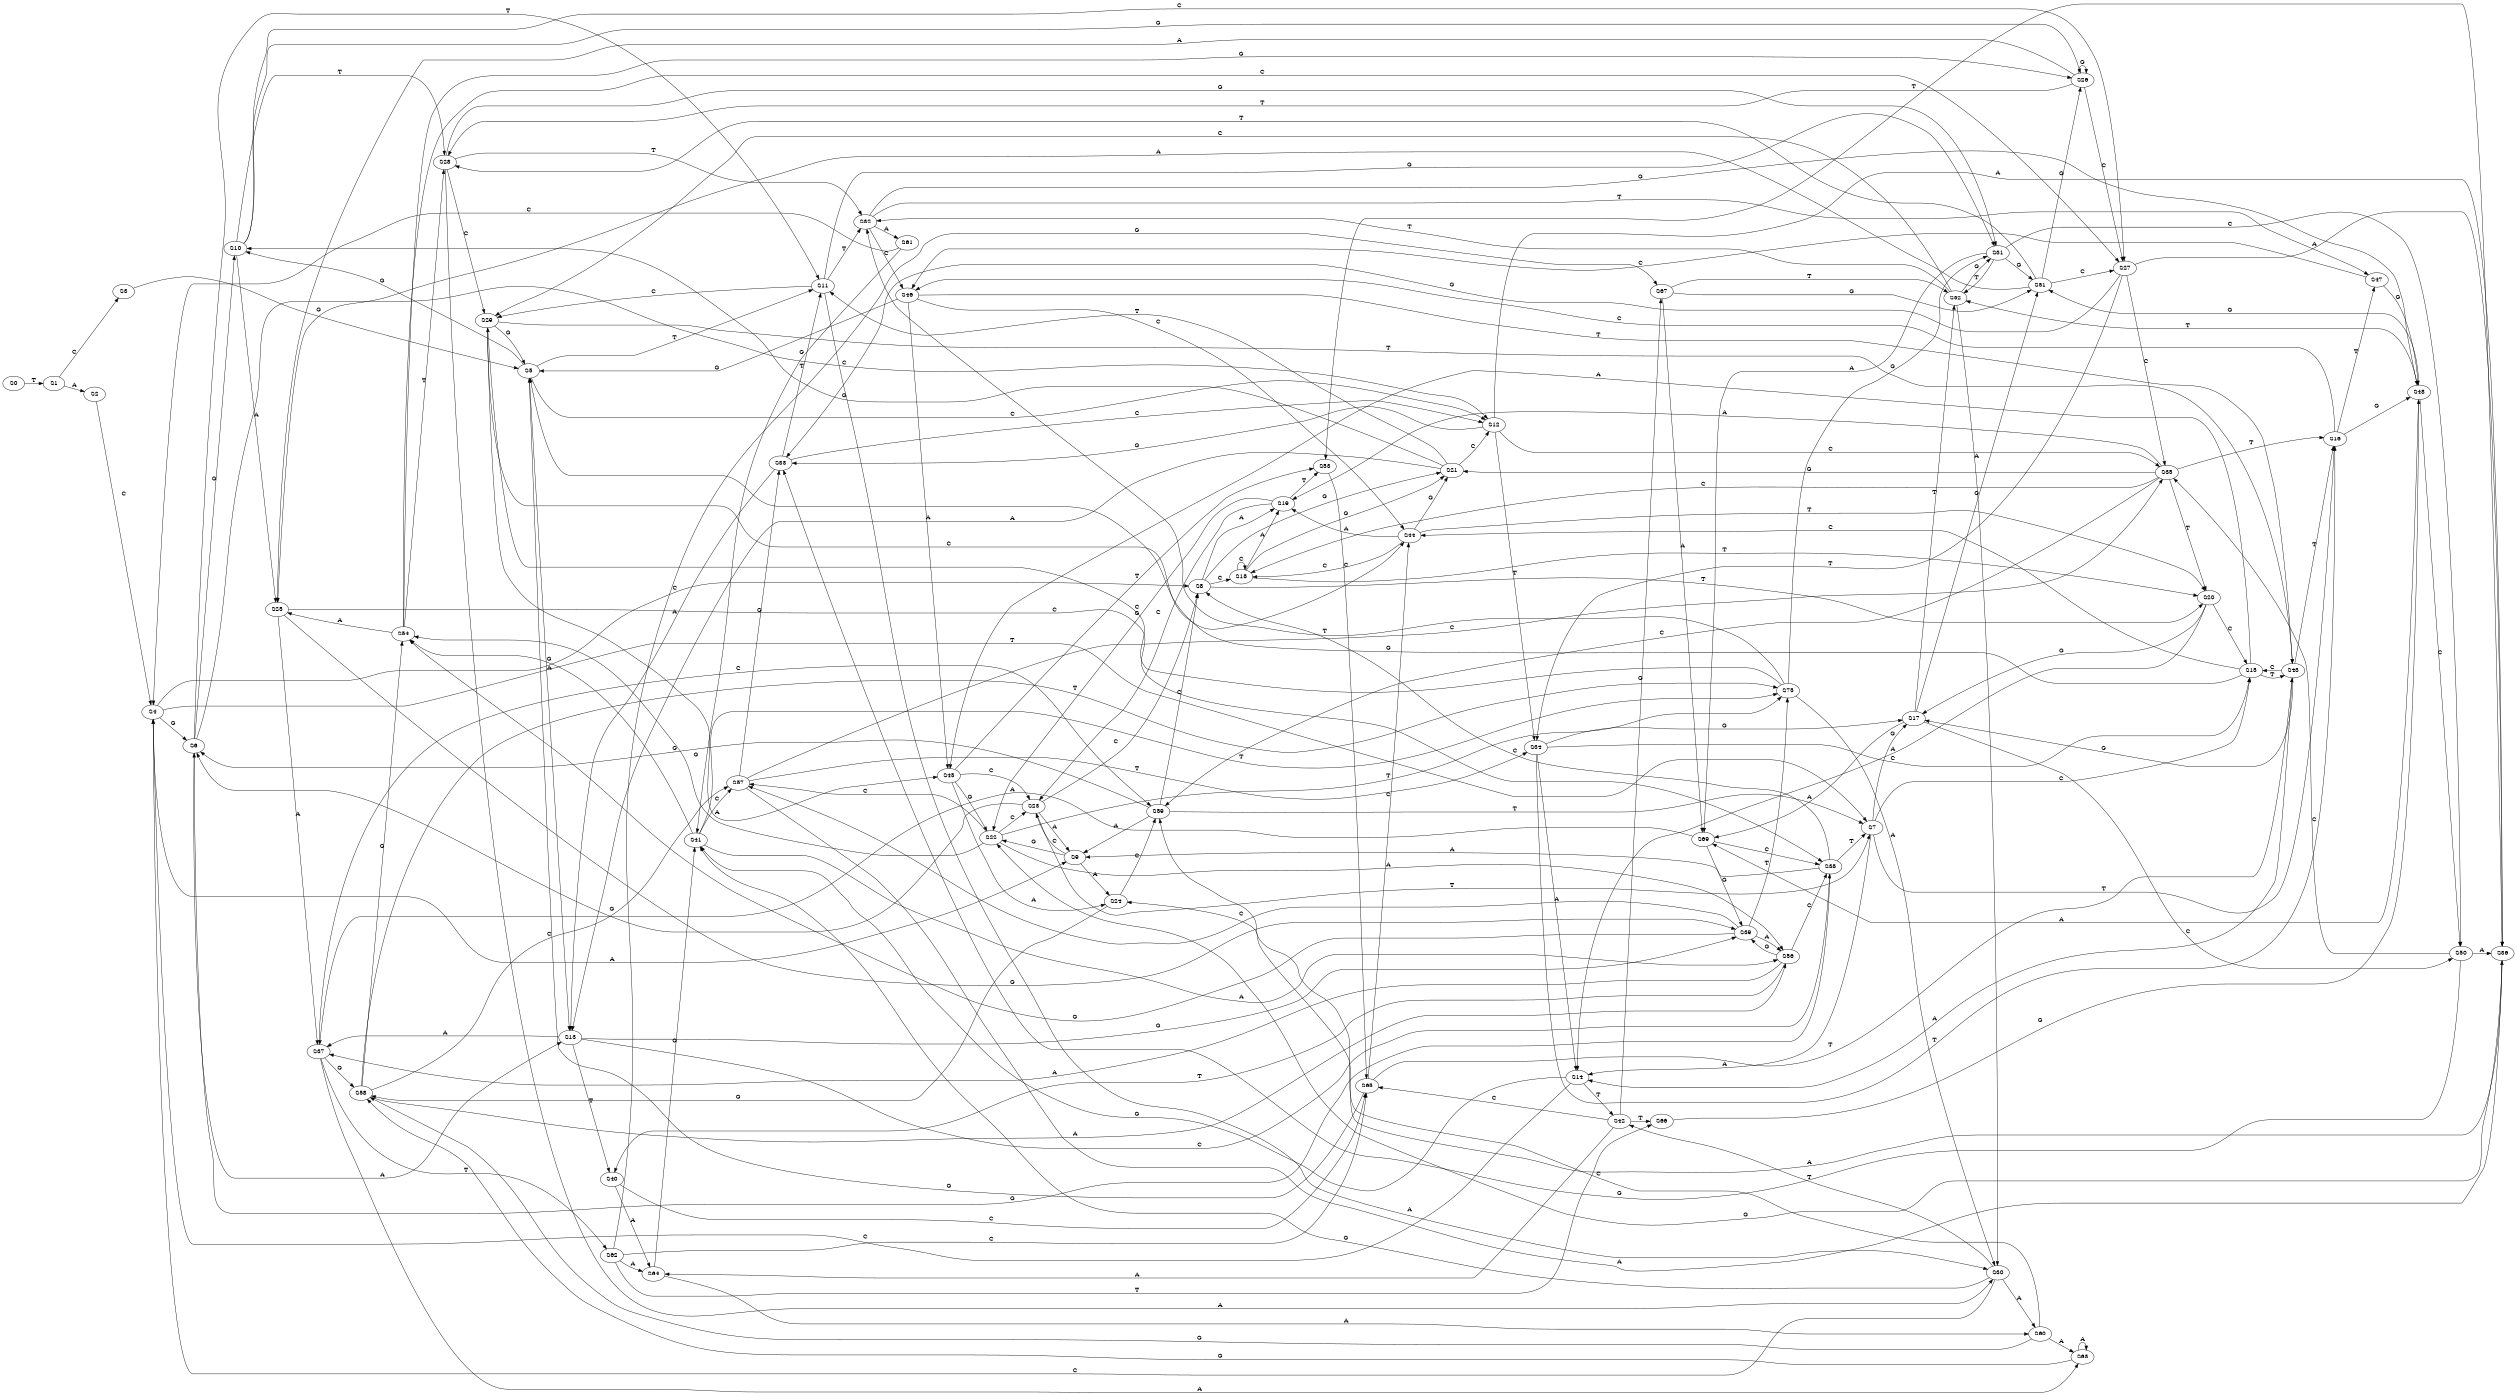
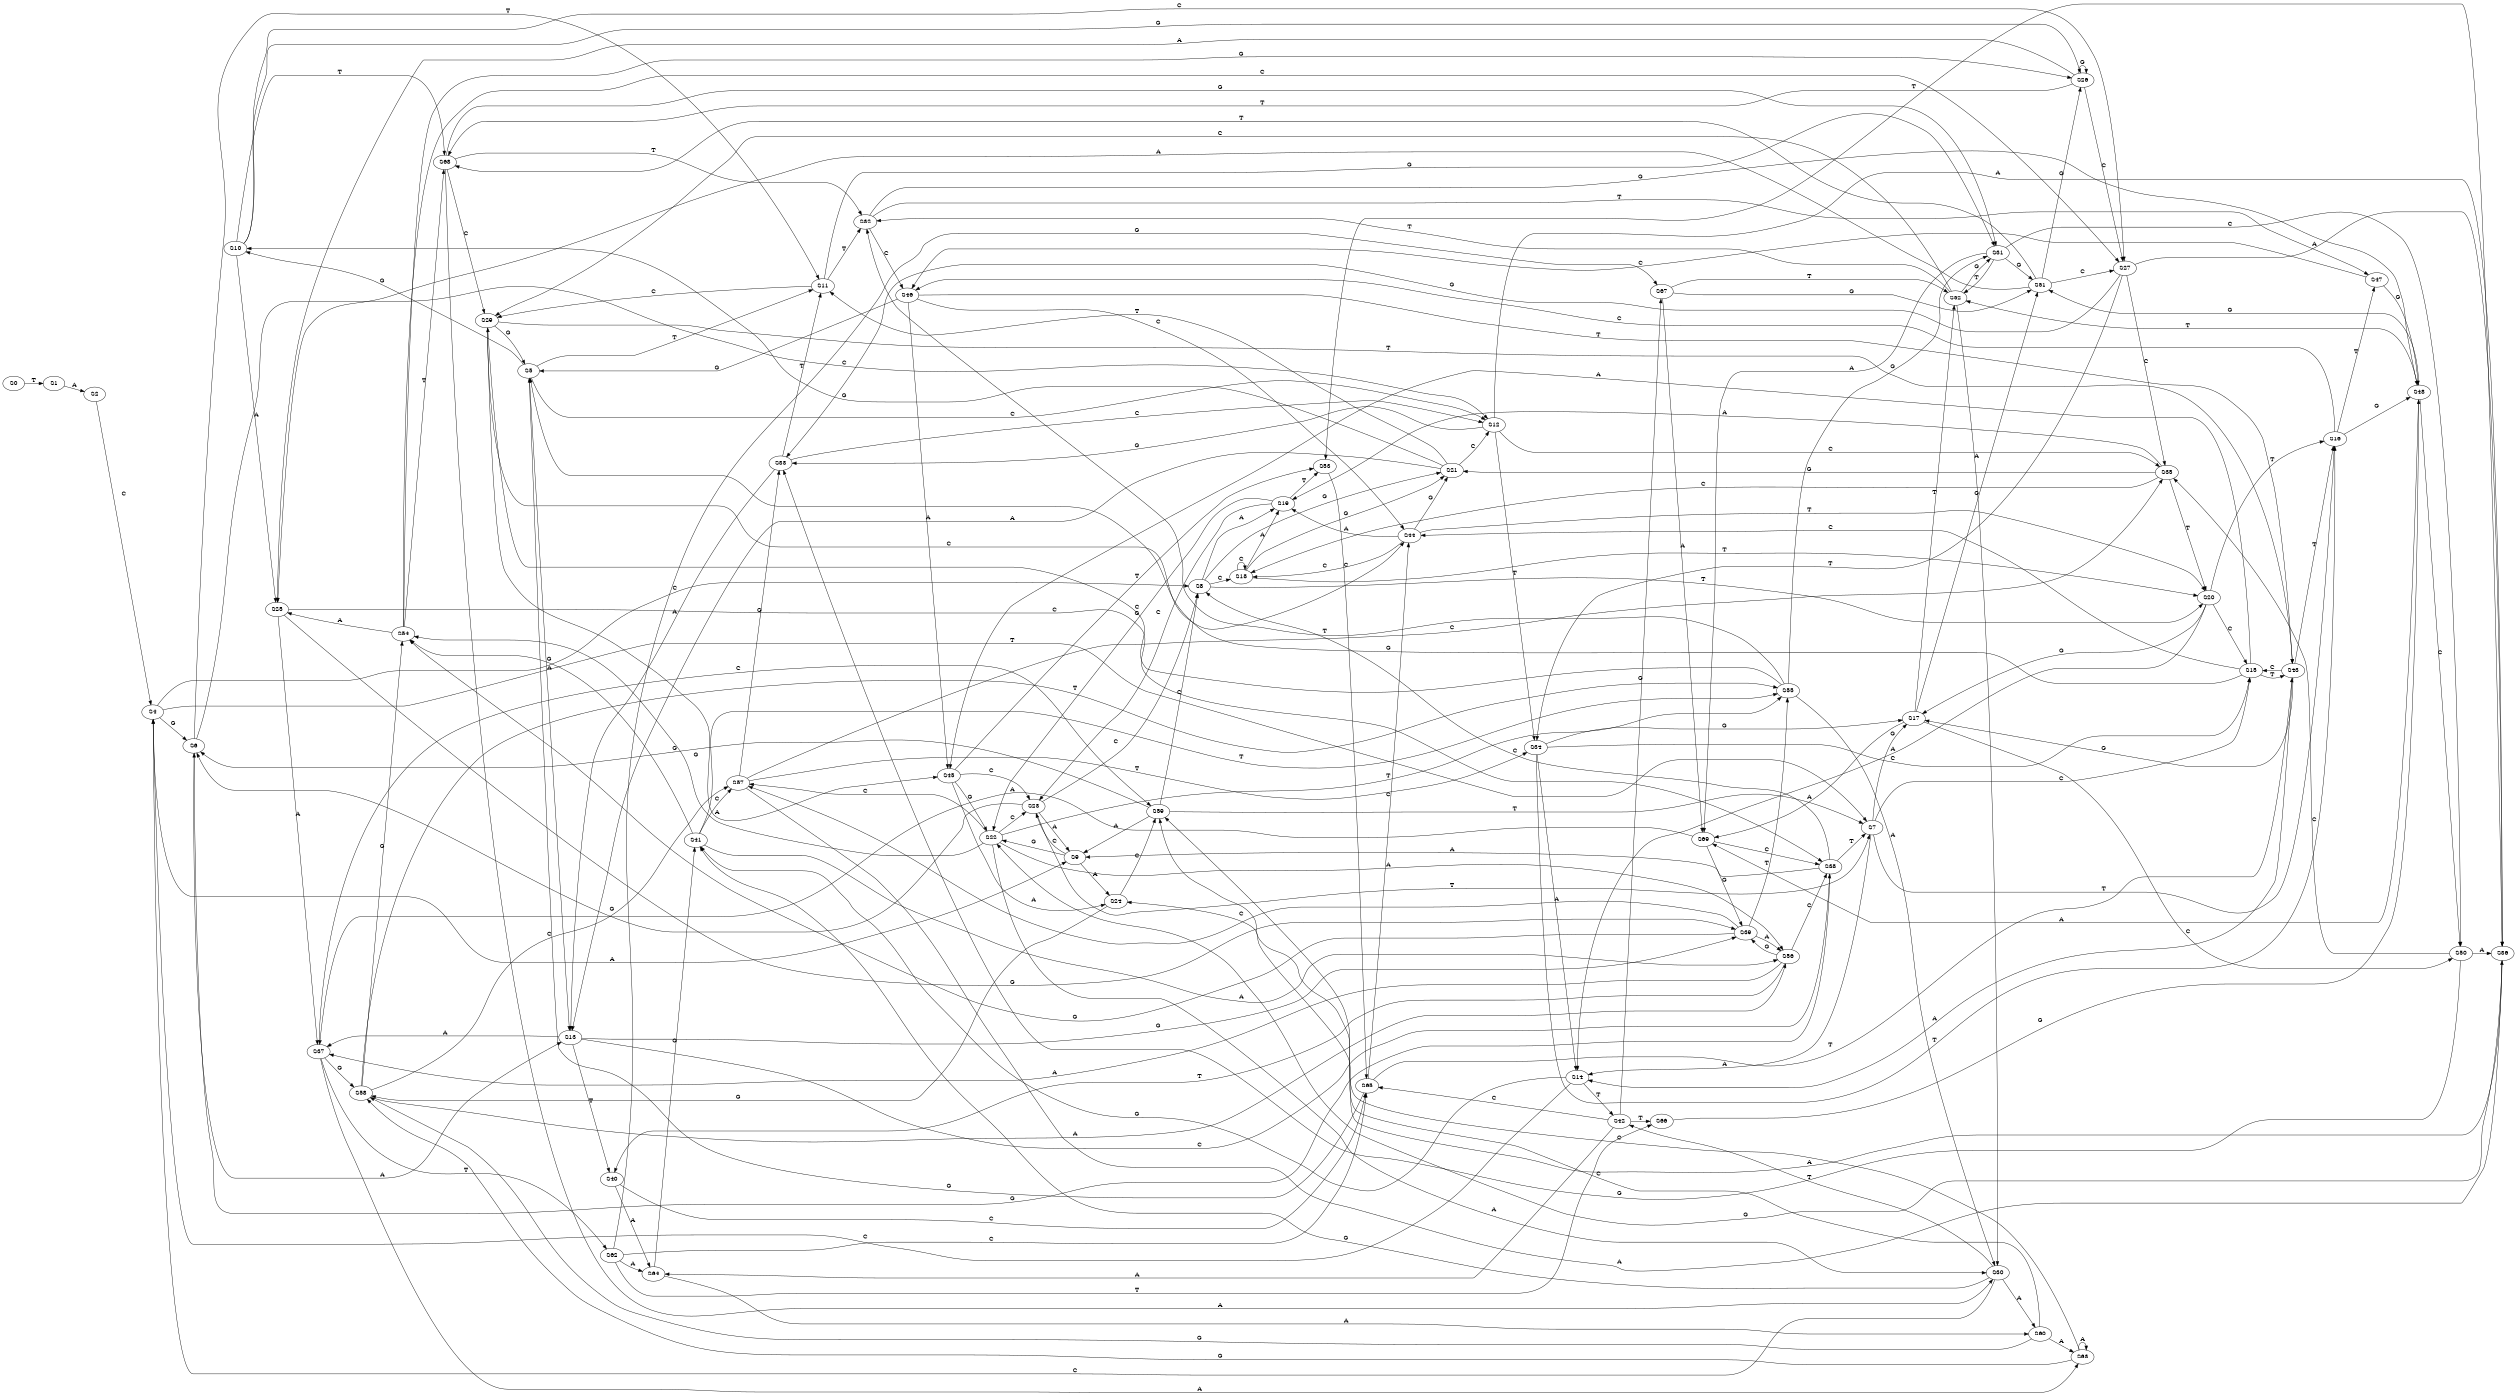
(445, 162) -> (445, 162)
(907, 243) -> none
(124, 292) -> none
(2248, 450) -> (2245, 499)
(214, 499) -> none
(1665, 637) -> (1583, 1139)
(1788, 691) -> (1788, 691)
(1132, 1102) -> (1414, 1187)
